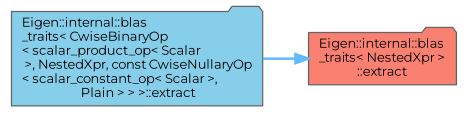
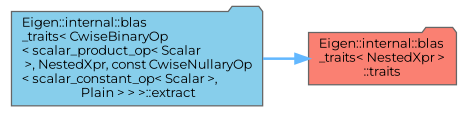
(382, 59) -> (382, 59)
